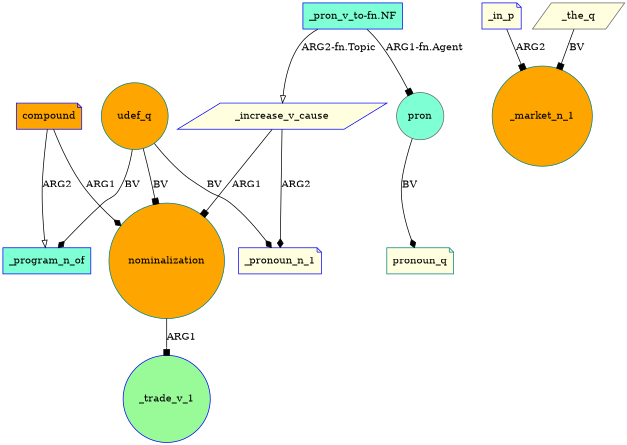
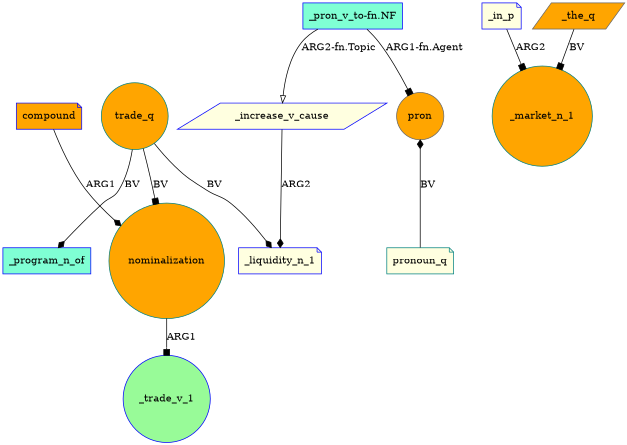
(579, 16) -> (579, 16)
(135, 116) -> (135, 116)
(420, 116) -> (420, 116)
(240, 170) -> none
(42, 185) -> none
(401, 189) -> (420, 198)
(280, 261) -> (280, 261)
